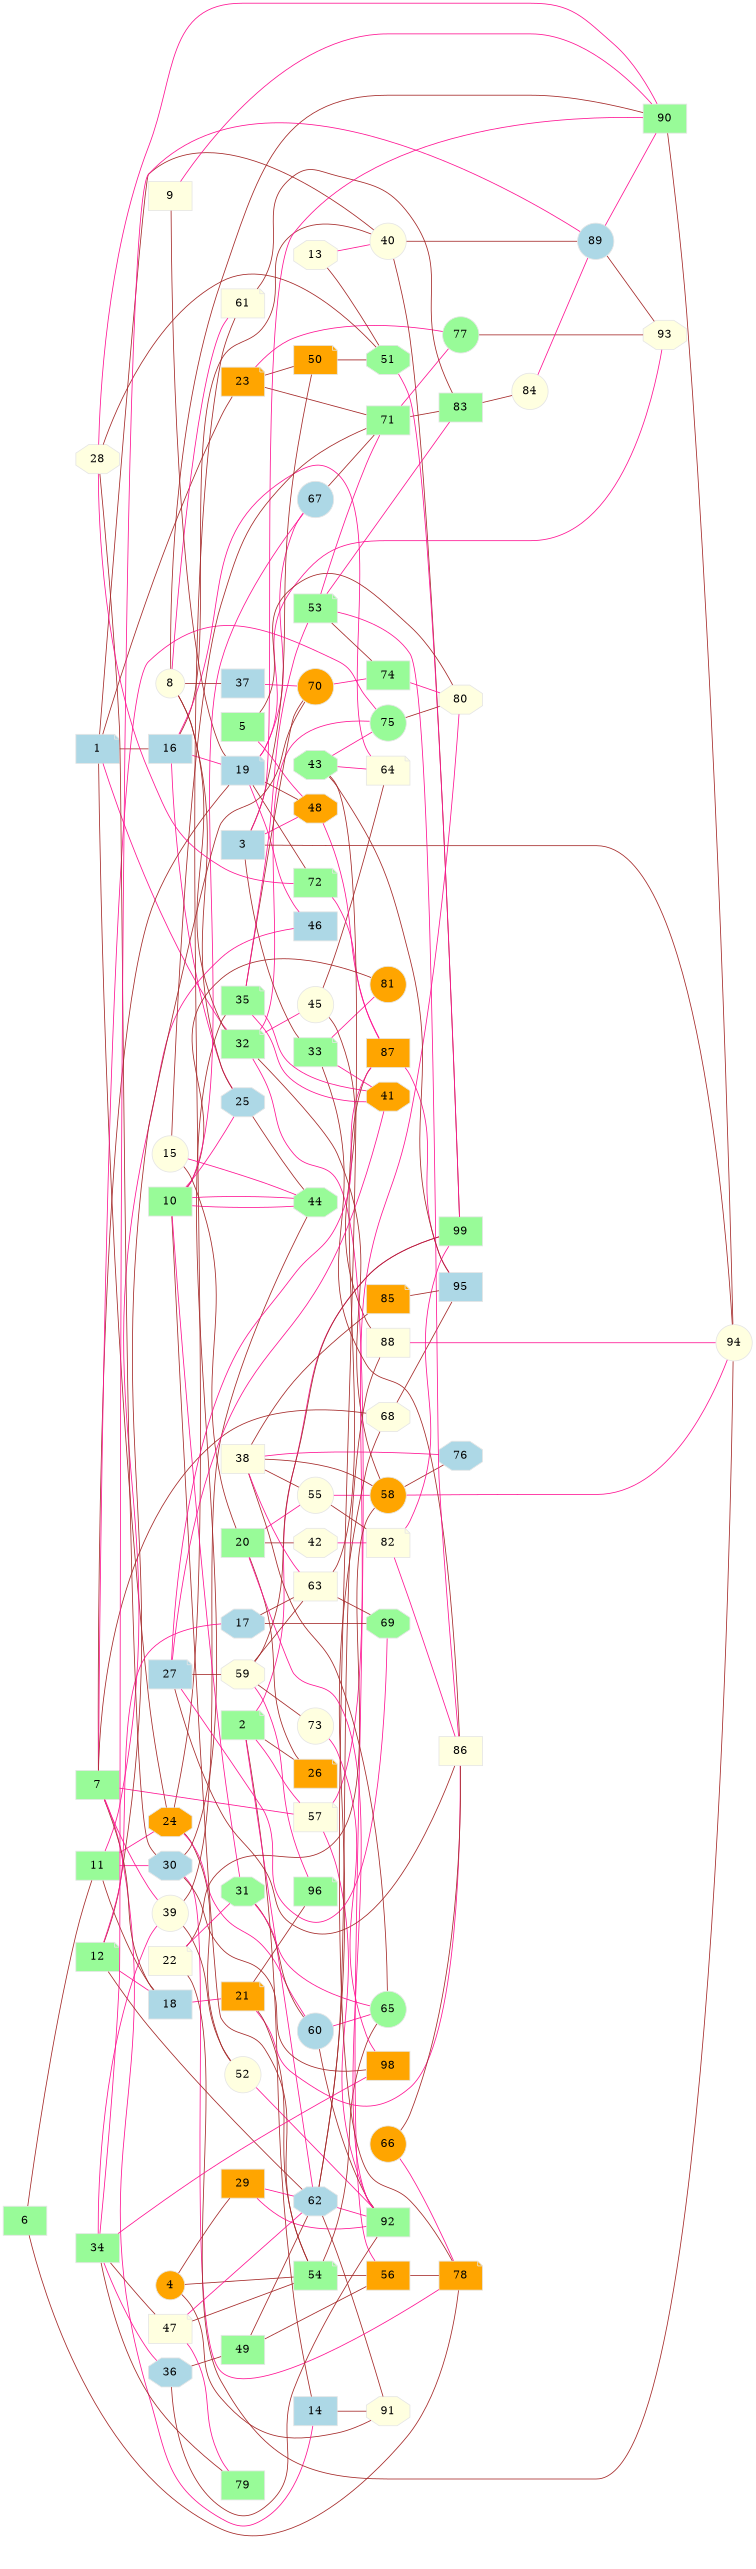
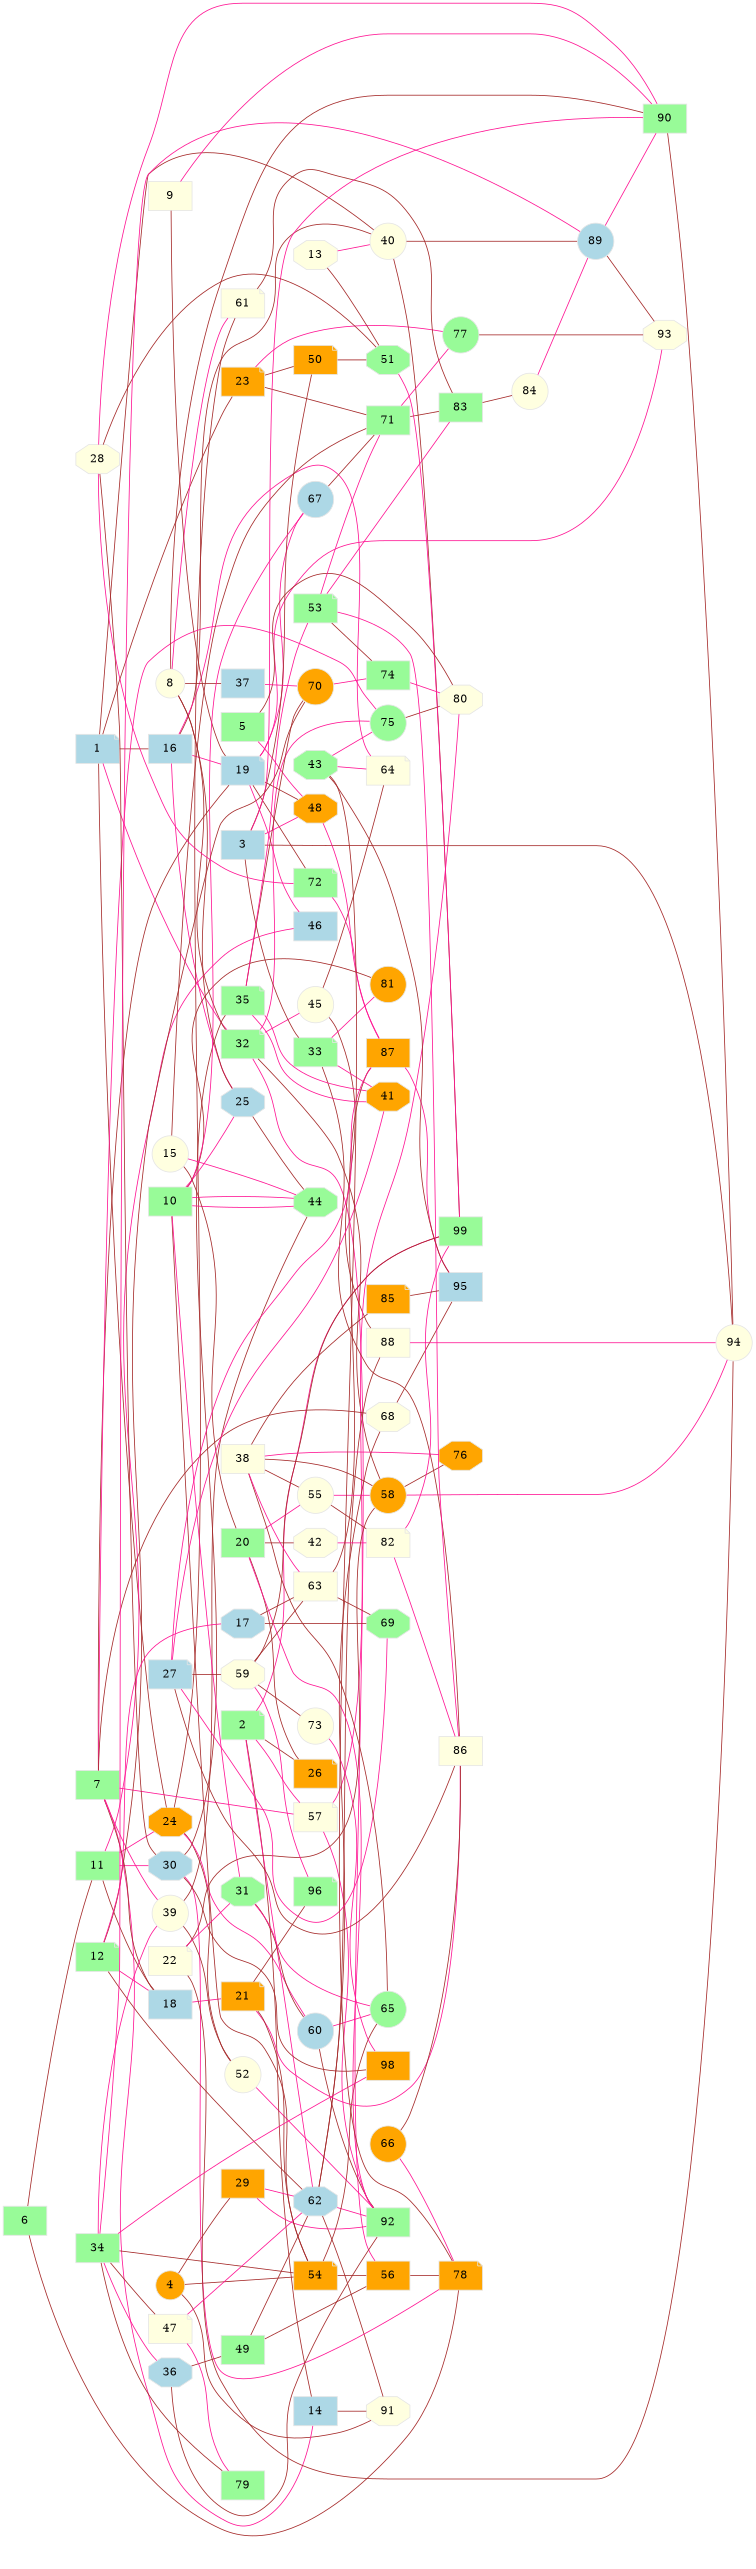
(461, 1456) -> (461, 1456)
(316, 2276) -> (316, 2276)
(243, 2302) -> (211, 2262)
